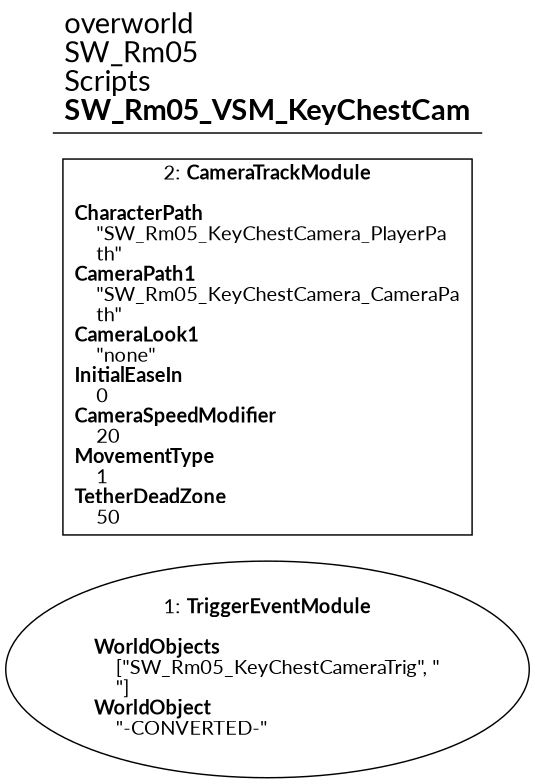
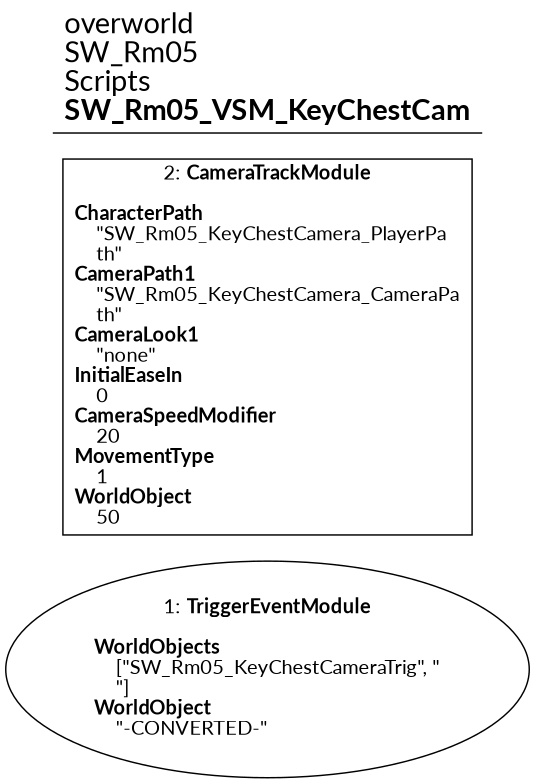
(151, 497) -> (134, 497)
